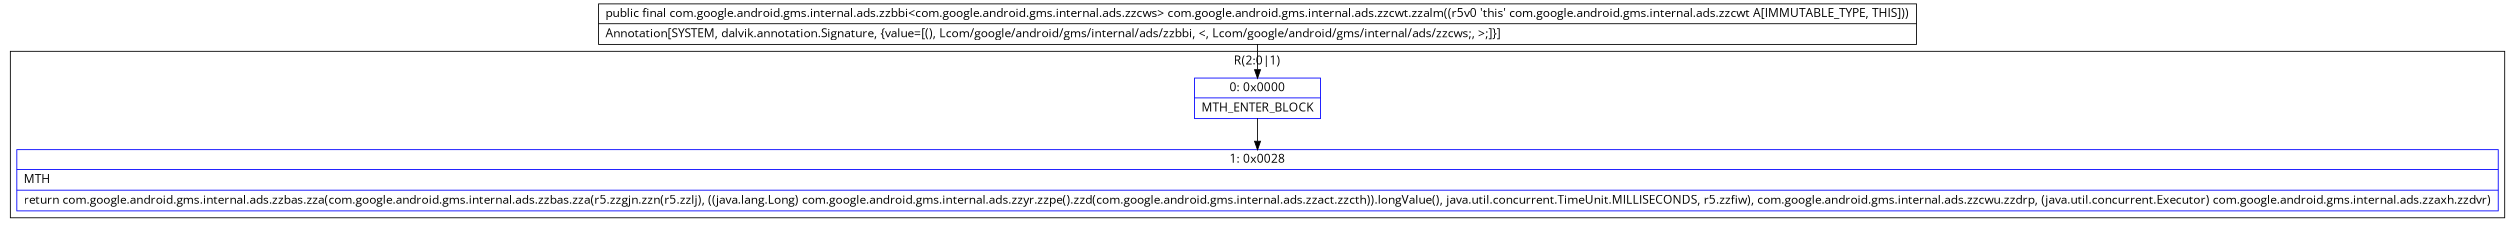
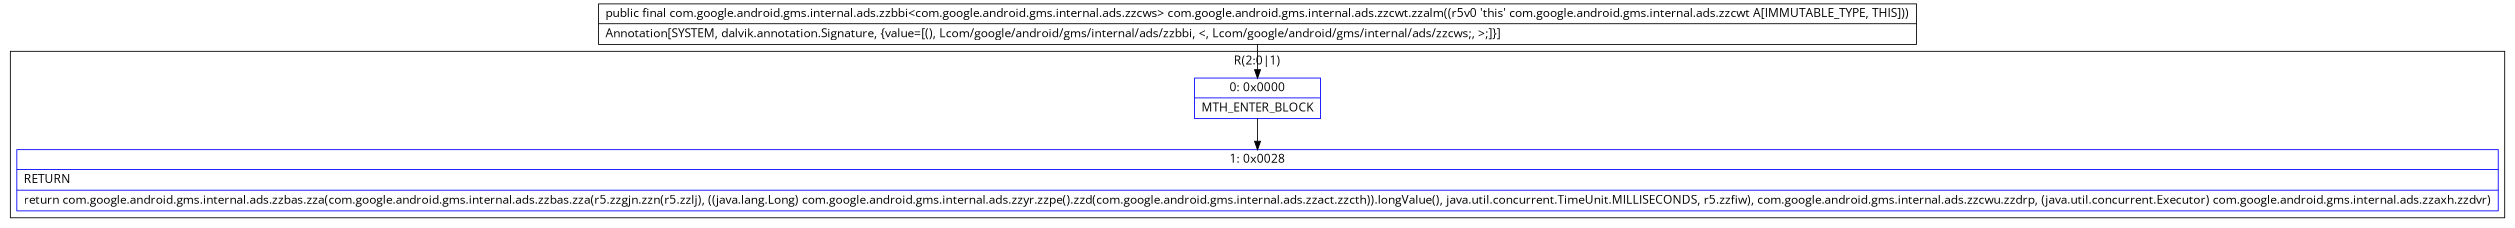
(37, 179) -> (47, 179)
